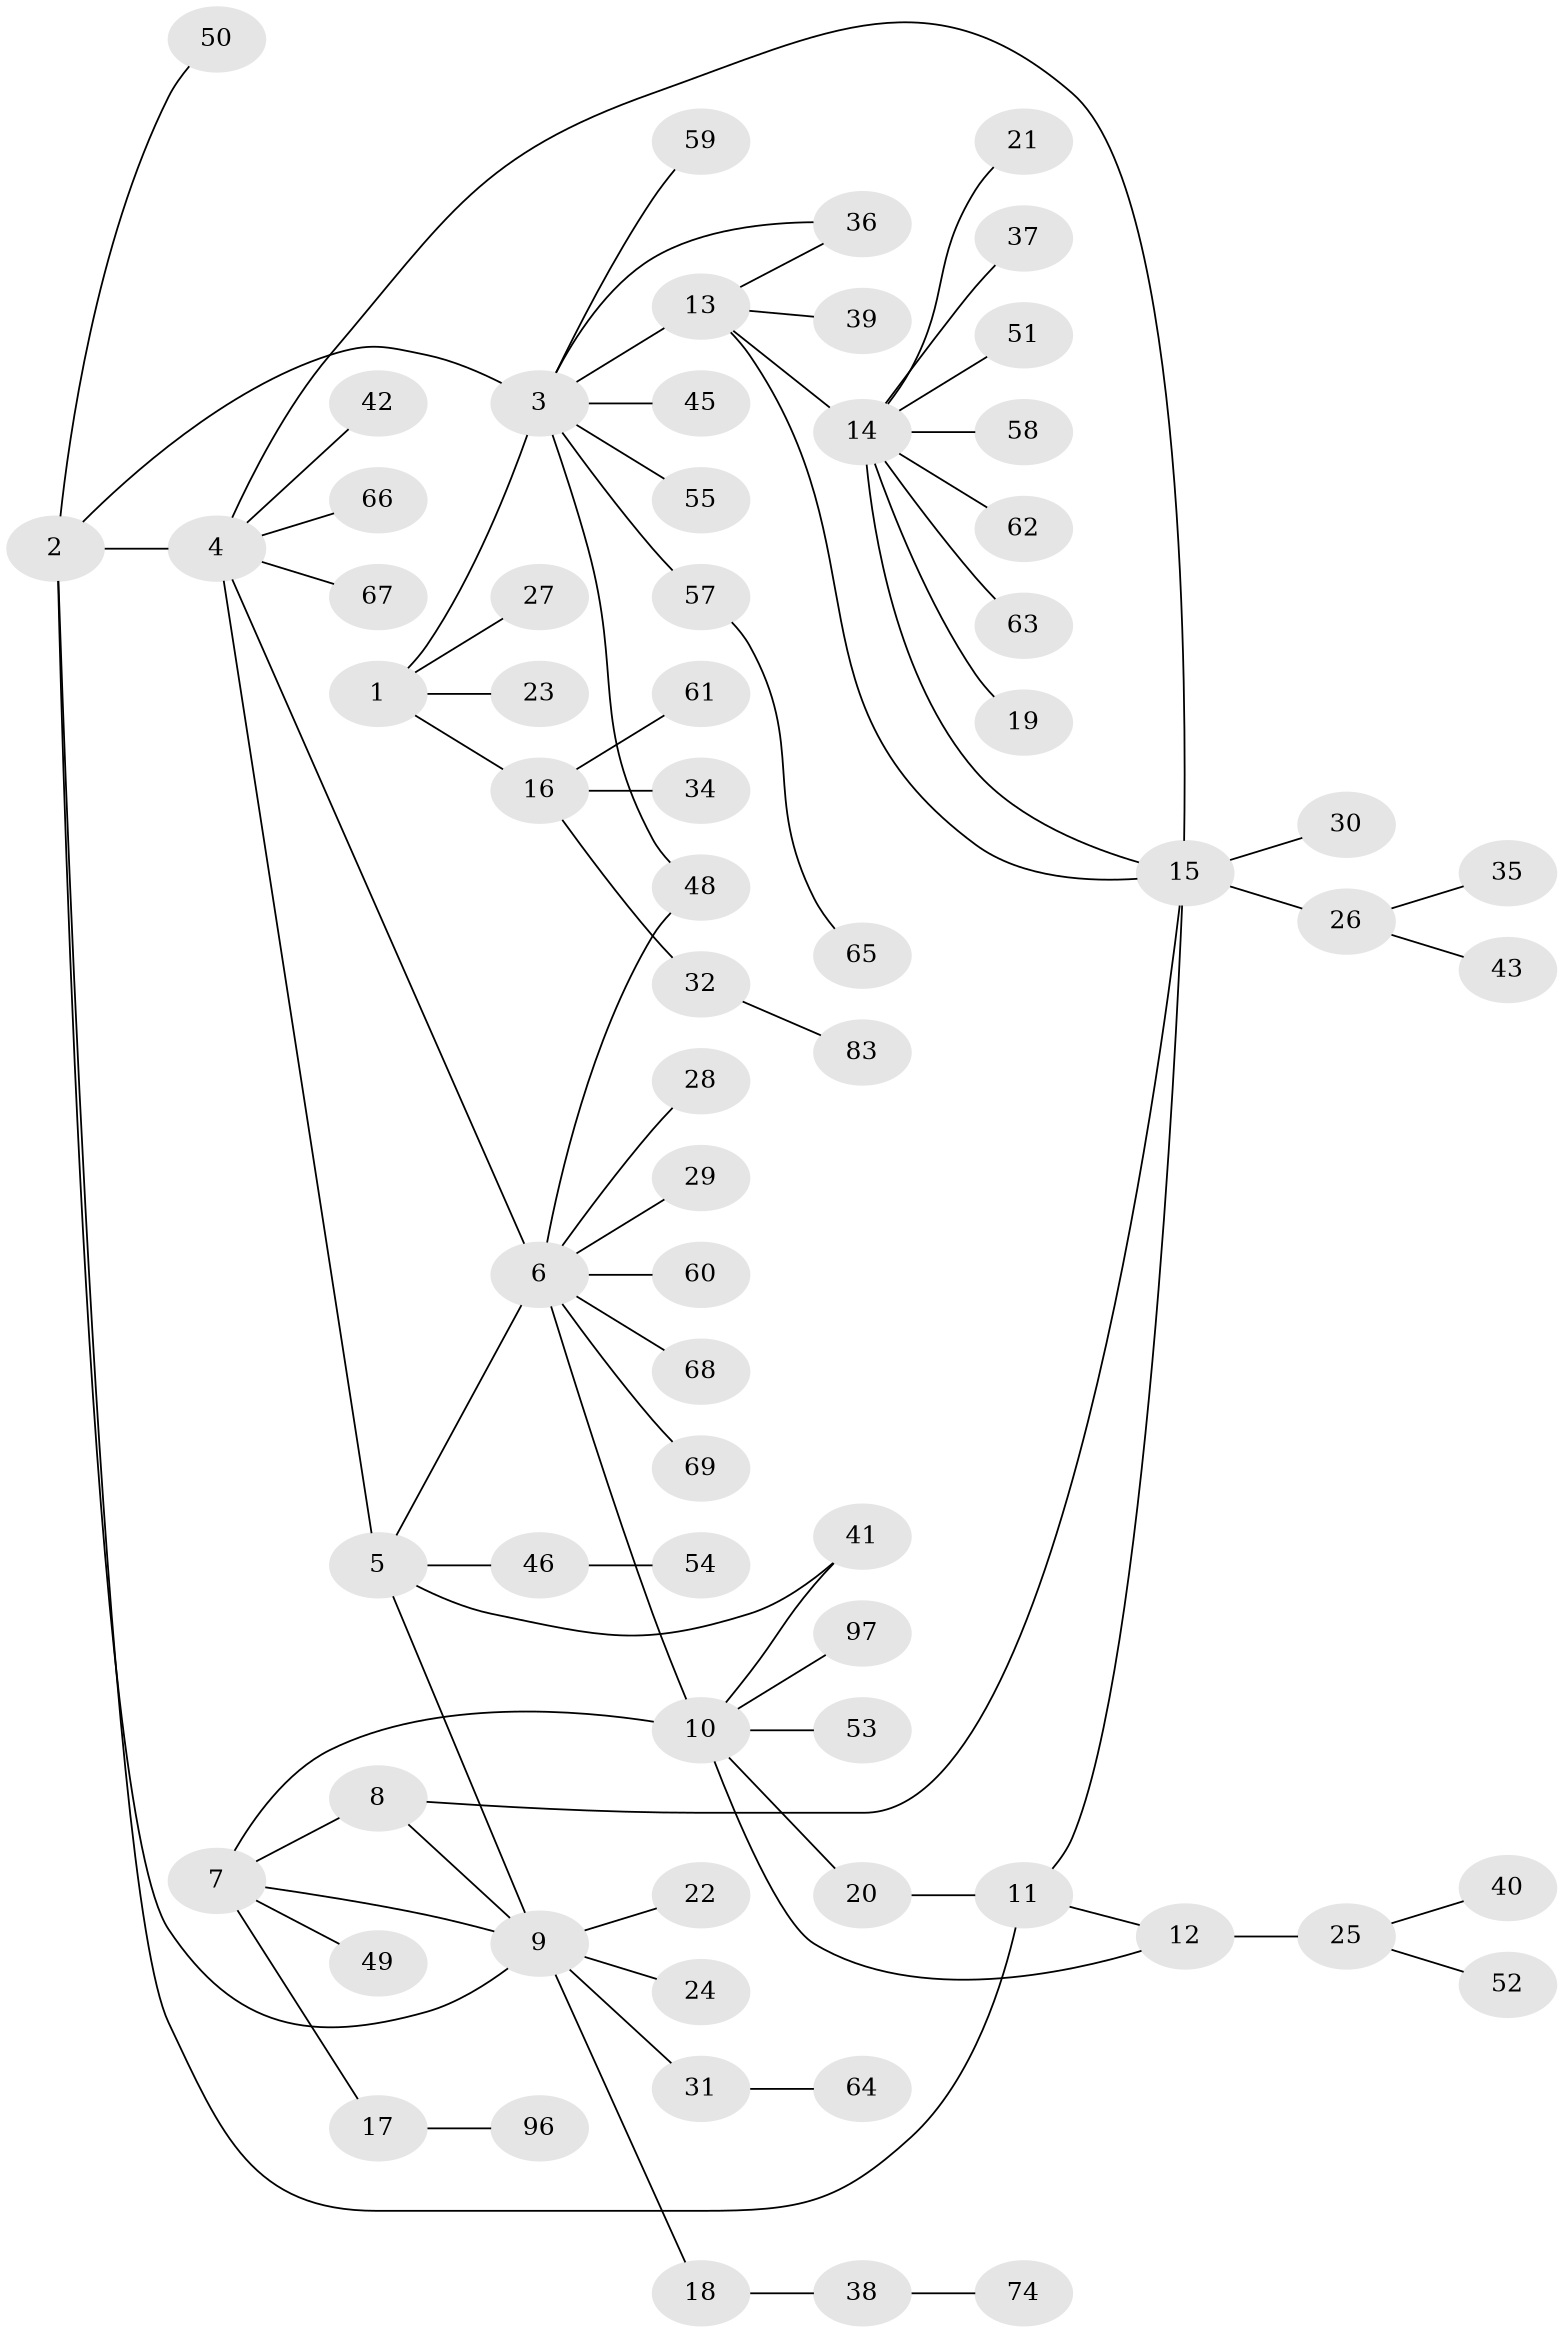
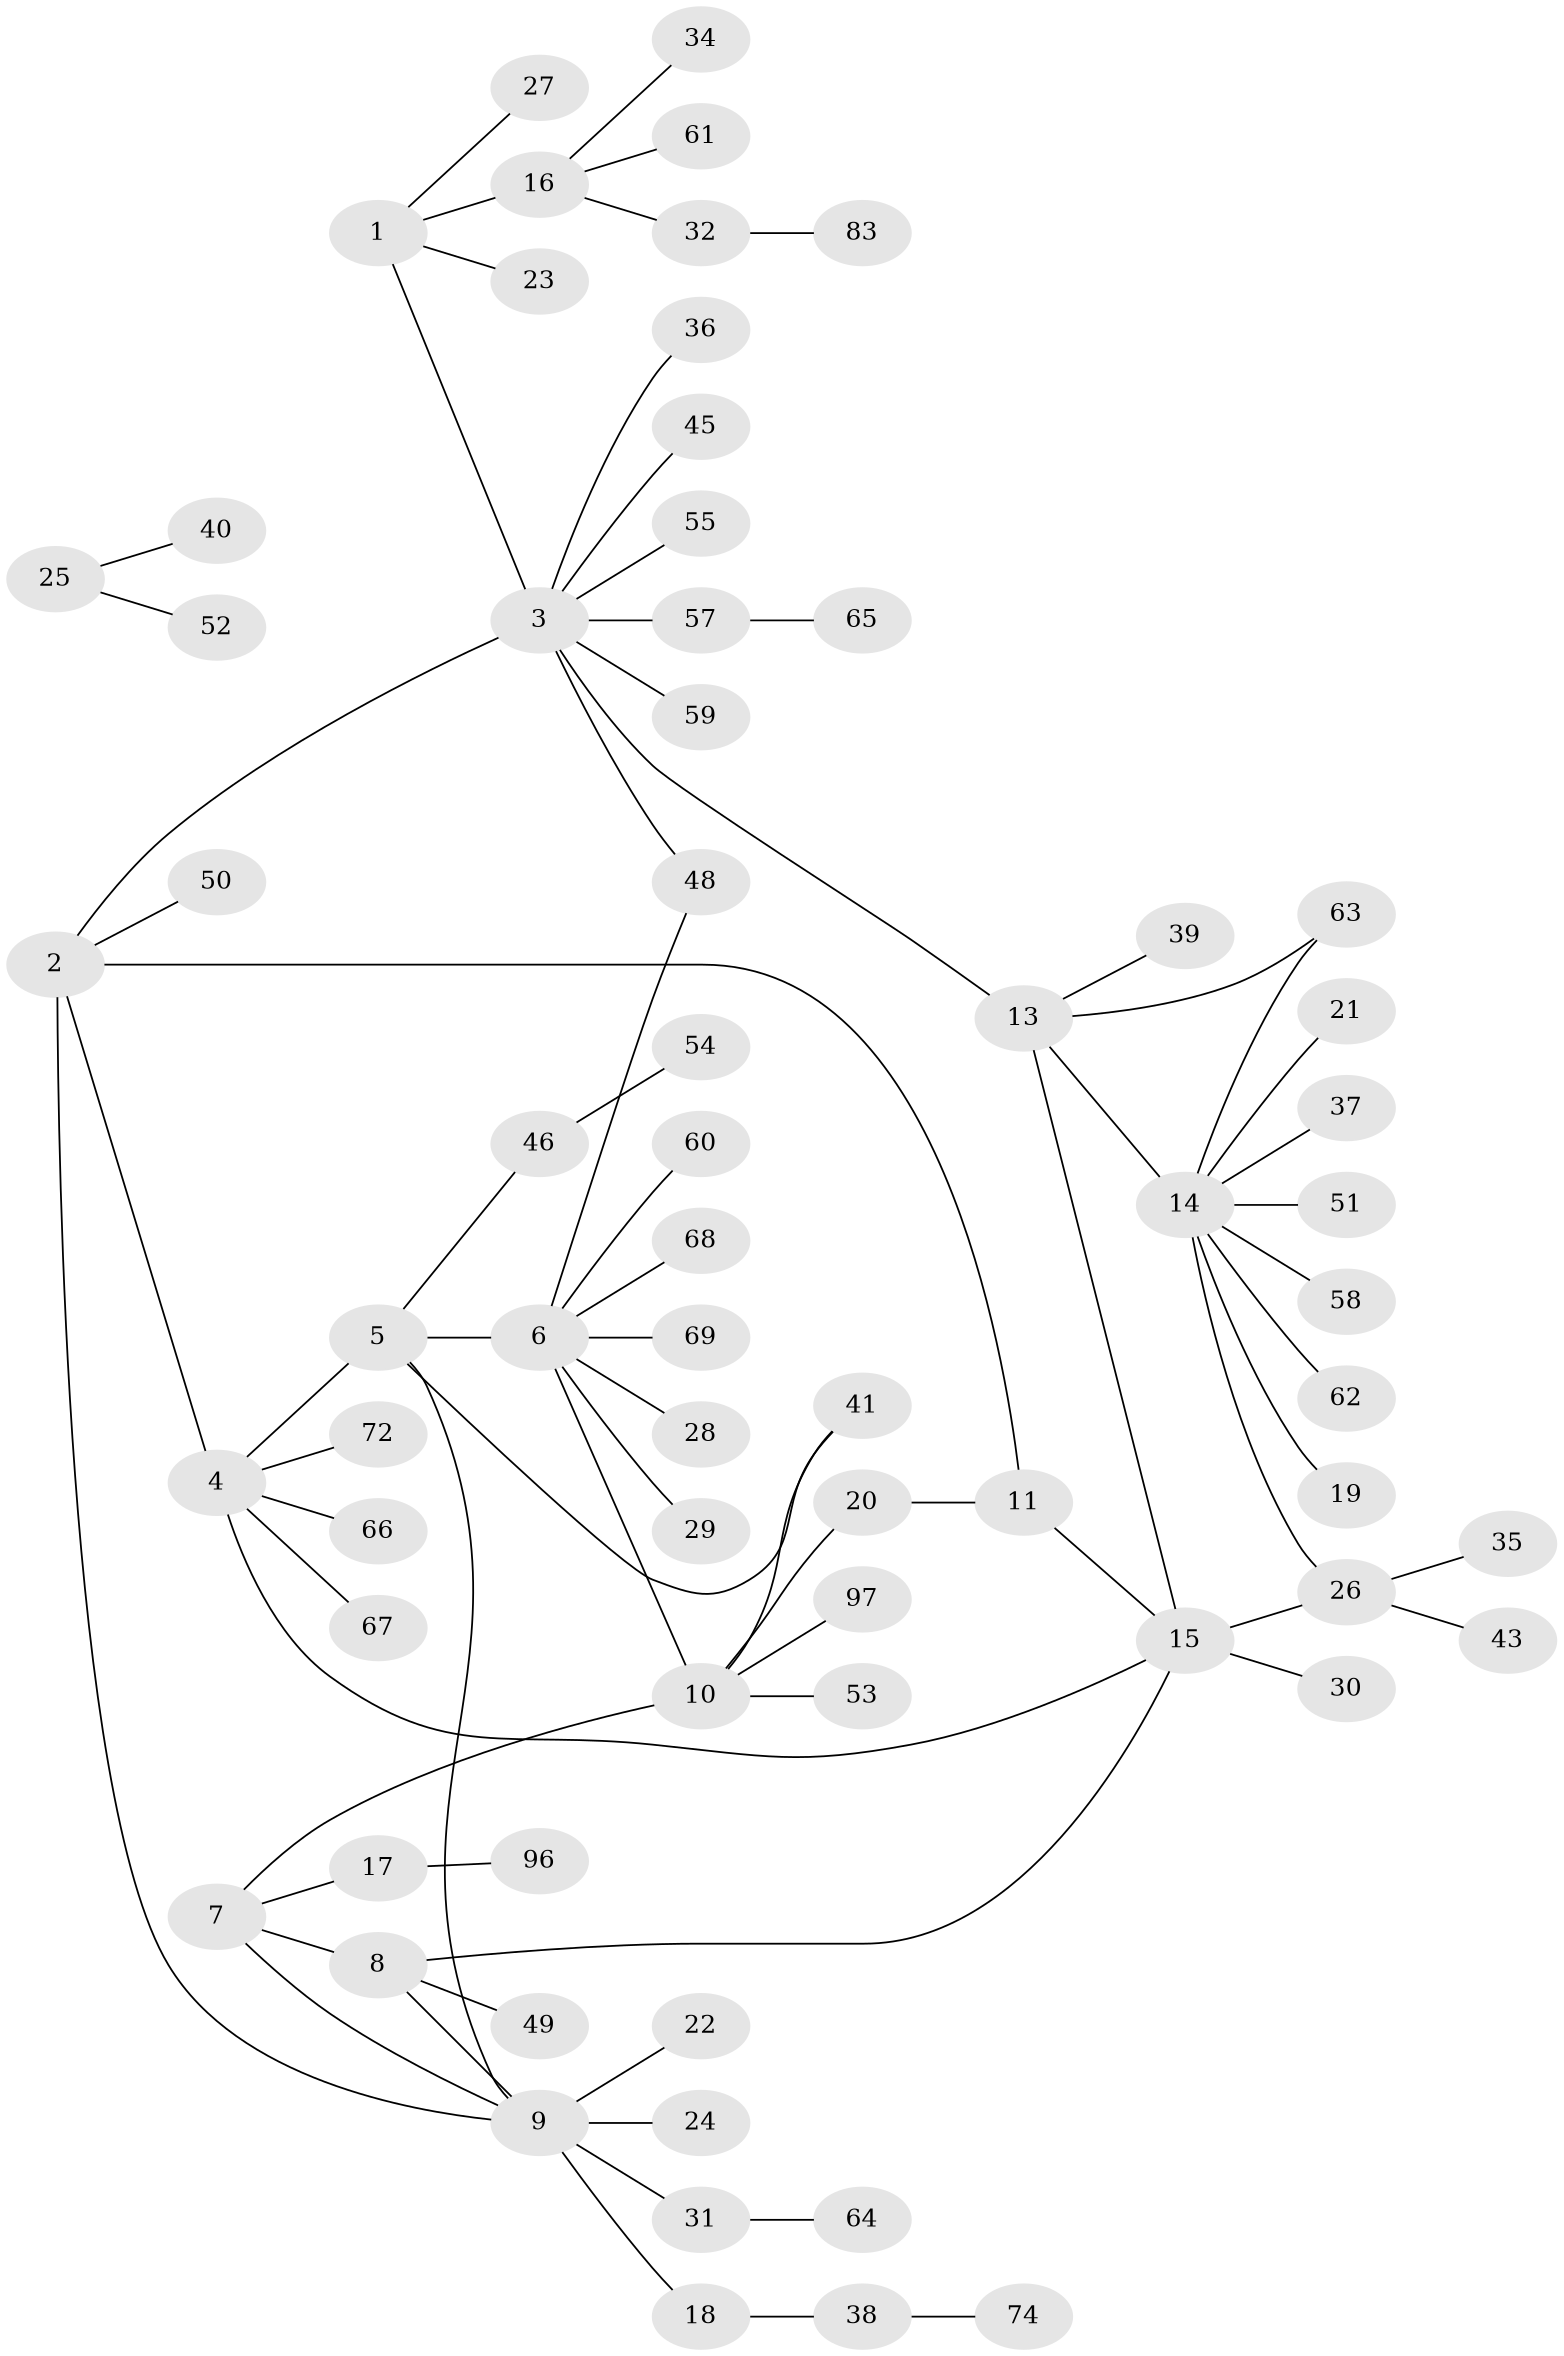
(782, 265) -> (1199, 995)
(378, 403) -> (378, 1434)
(936, 713) -> (1238, 1409)
(378, 912) -> none
(298, 1922) -> (451, 1993)
(1185, 1936) -> none
